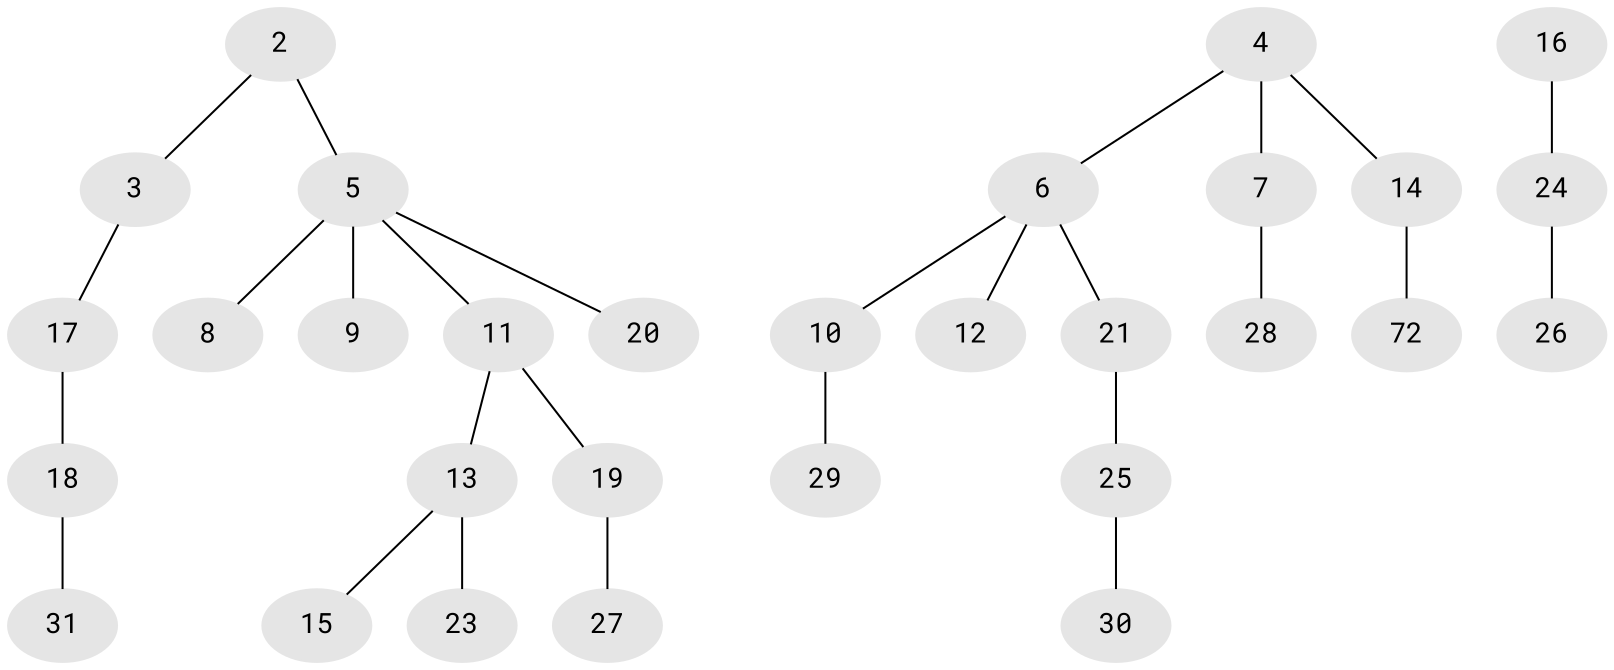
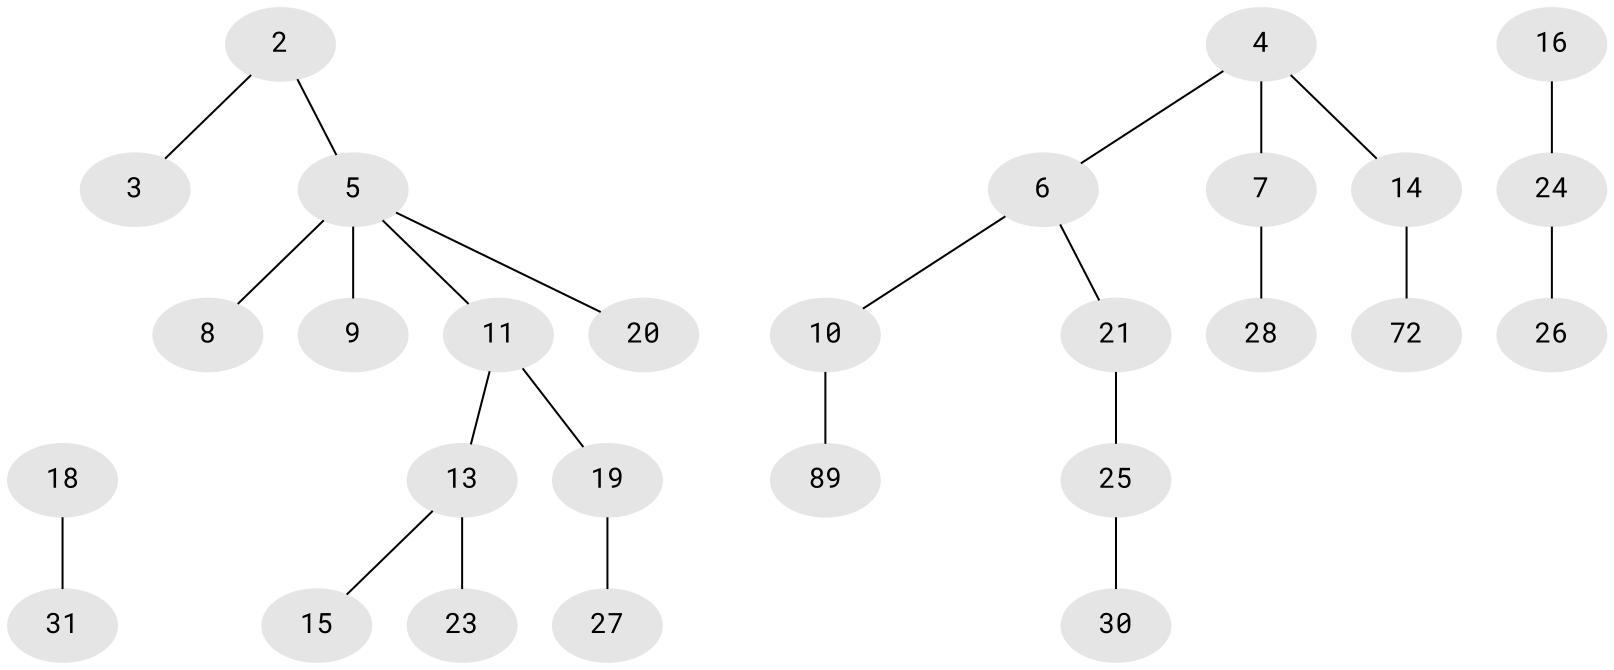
(63, 335) -> none
(971, 335) -> none
(825, 480) -> (825, 480)
